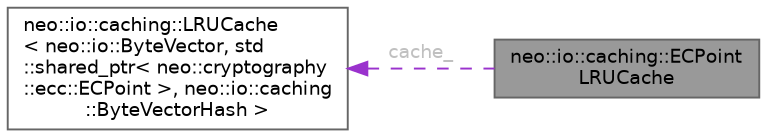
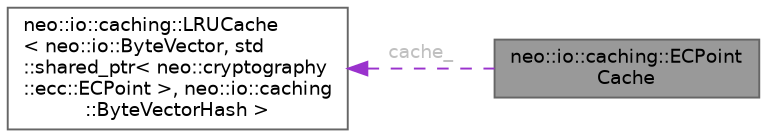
(627, 69) -> (627, 69)
